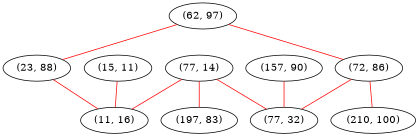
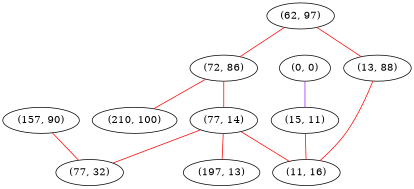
(37, 68) -> (377, 68)
none -> (305, 68)
(326, 94) -> (224, 94)
(199, 120) -> (222, 173)
